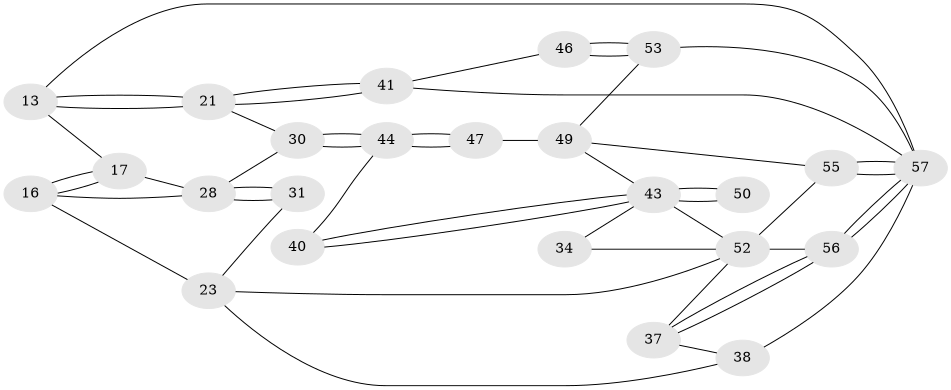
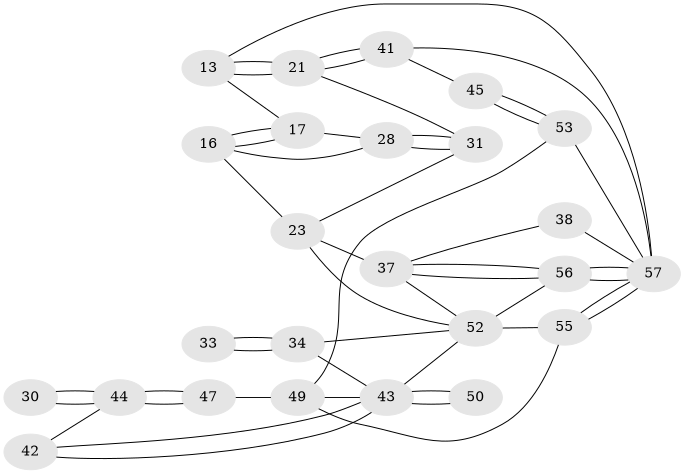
(565, 49) -> (476, 91)
(253, 121) -> (389, 103)
(253, 167) -> none
(298, 247) -> (31, 452)
none -> (209, 344)
(461, 386) -> (342, 250)
